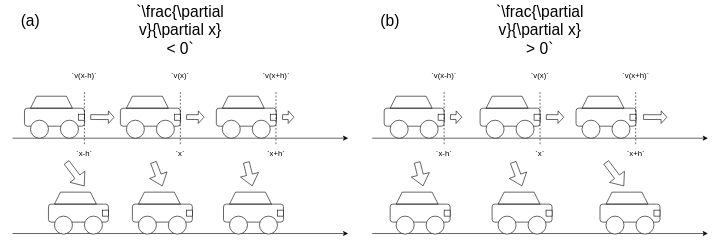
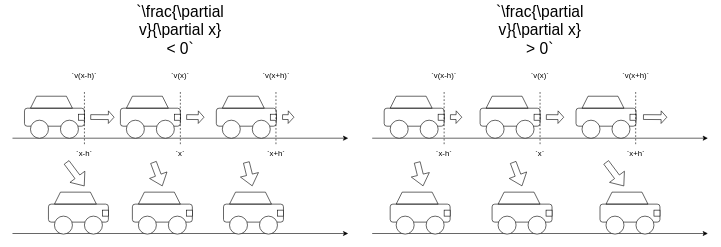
(30, 21) -> none
(390, 21) -> none
